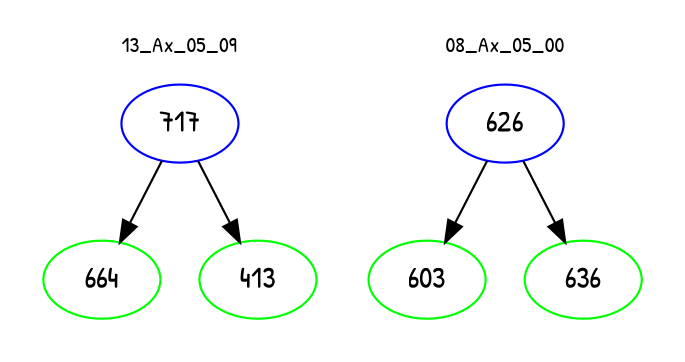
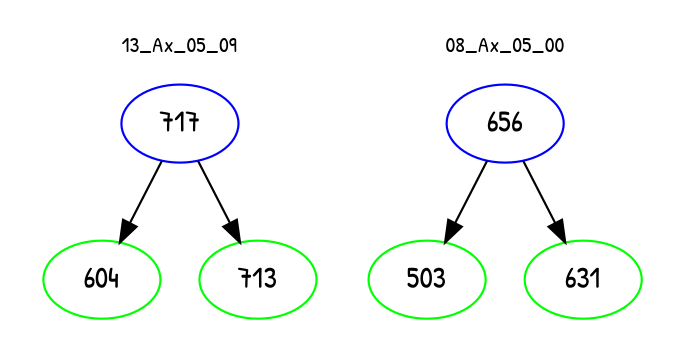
(505, 124) -> (505, 124)
(102, 280) -> (102, 280)
(258, 280) -> (258, 280)
(427, 280) -> (427, 280)
(583, 280) -> (583, 280)
